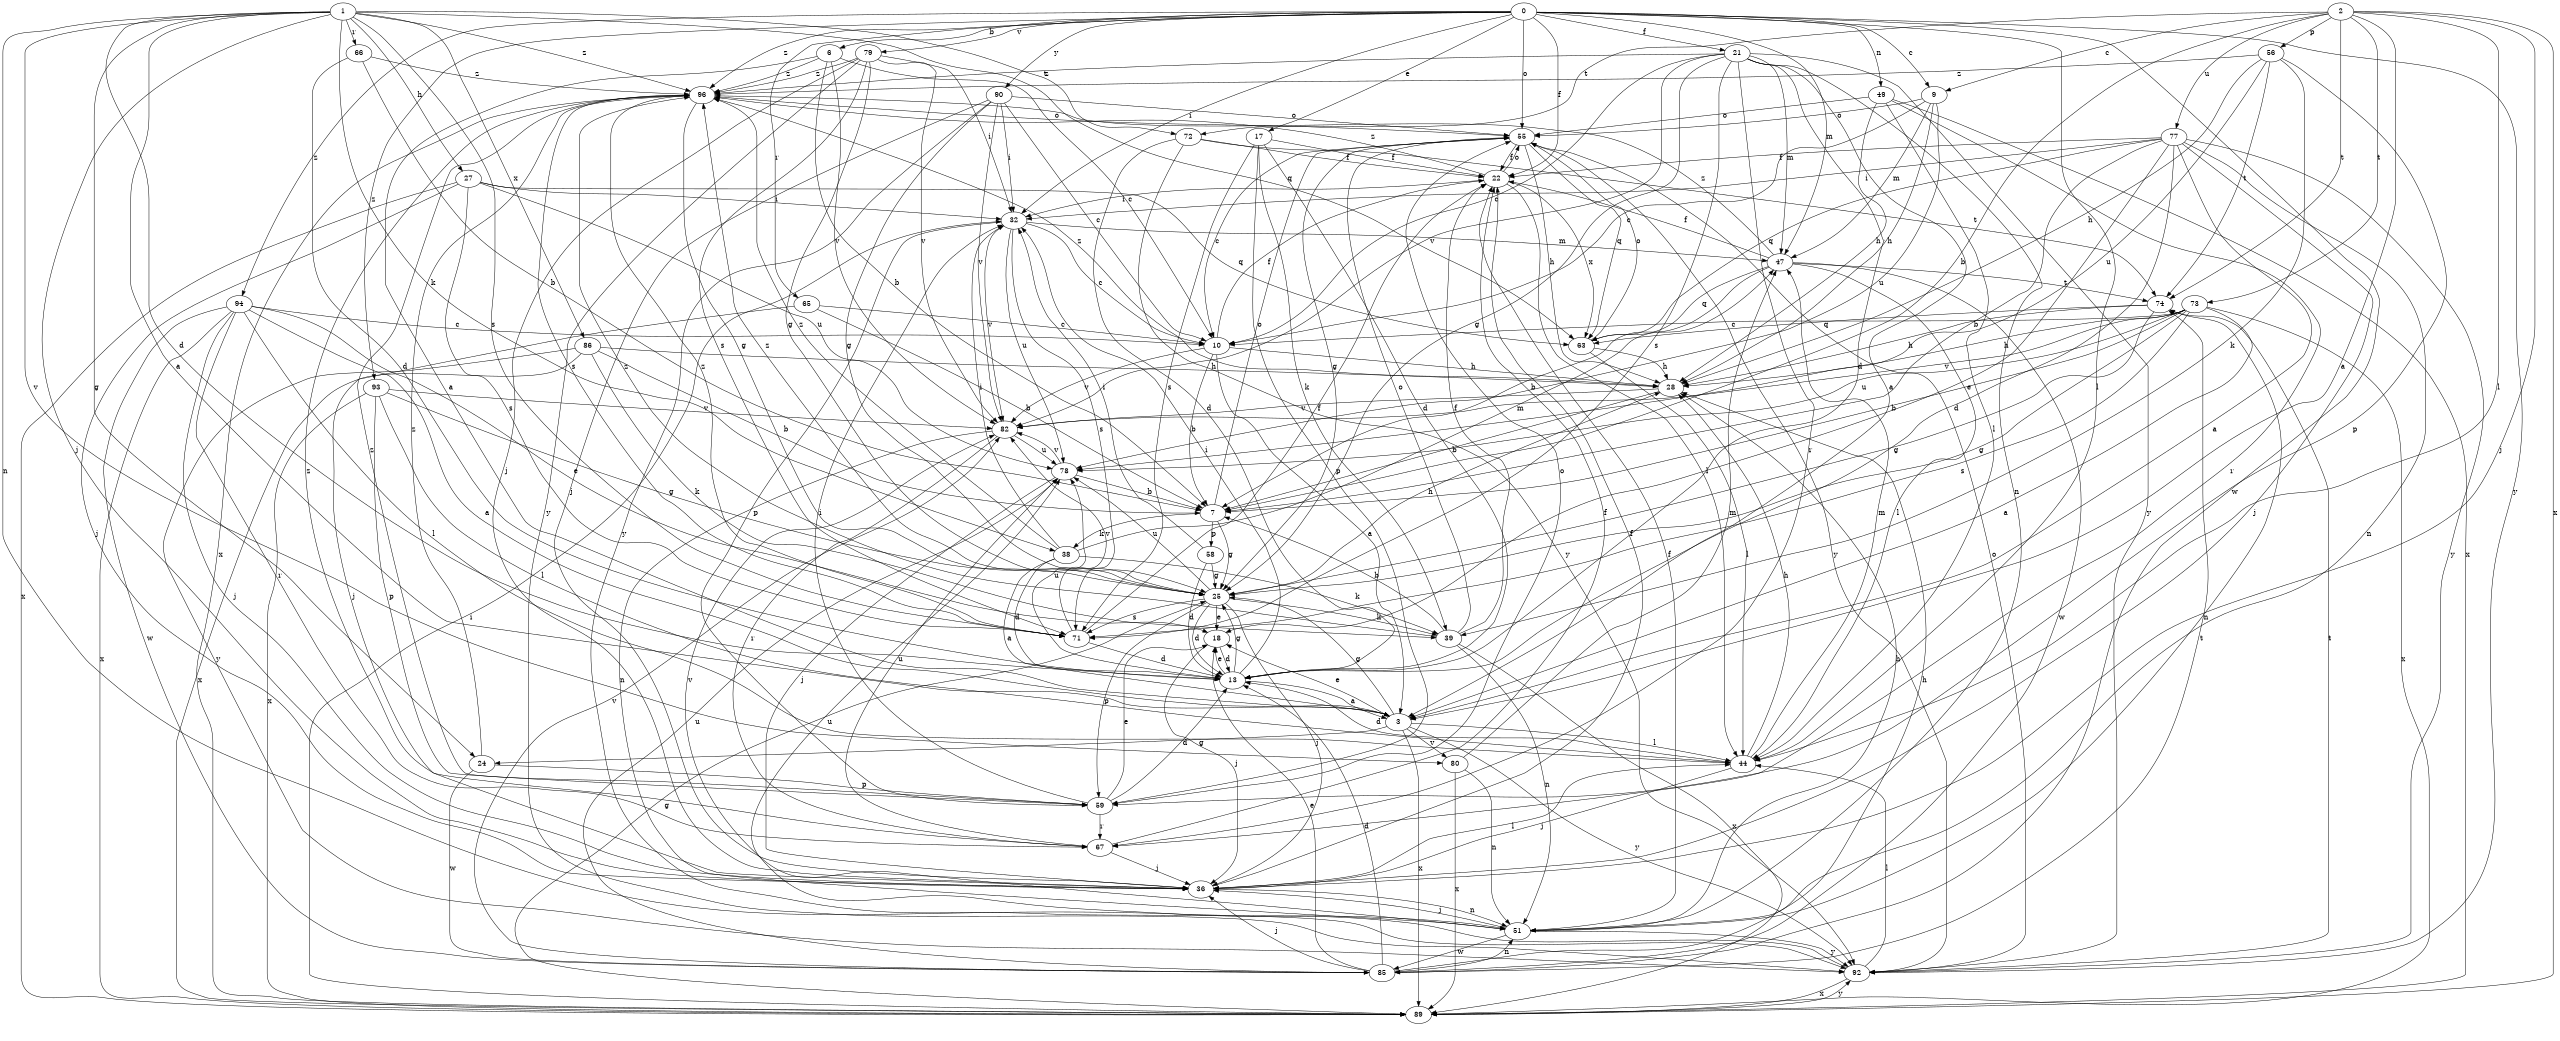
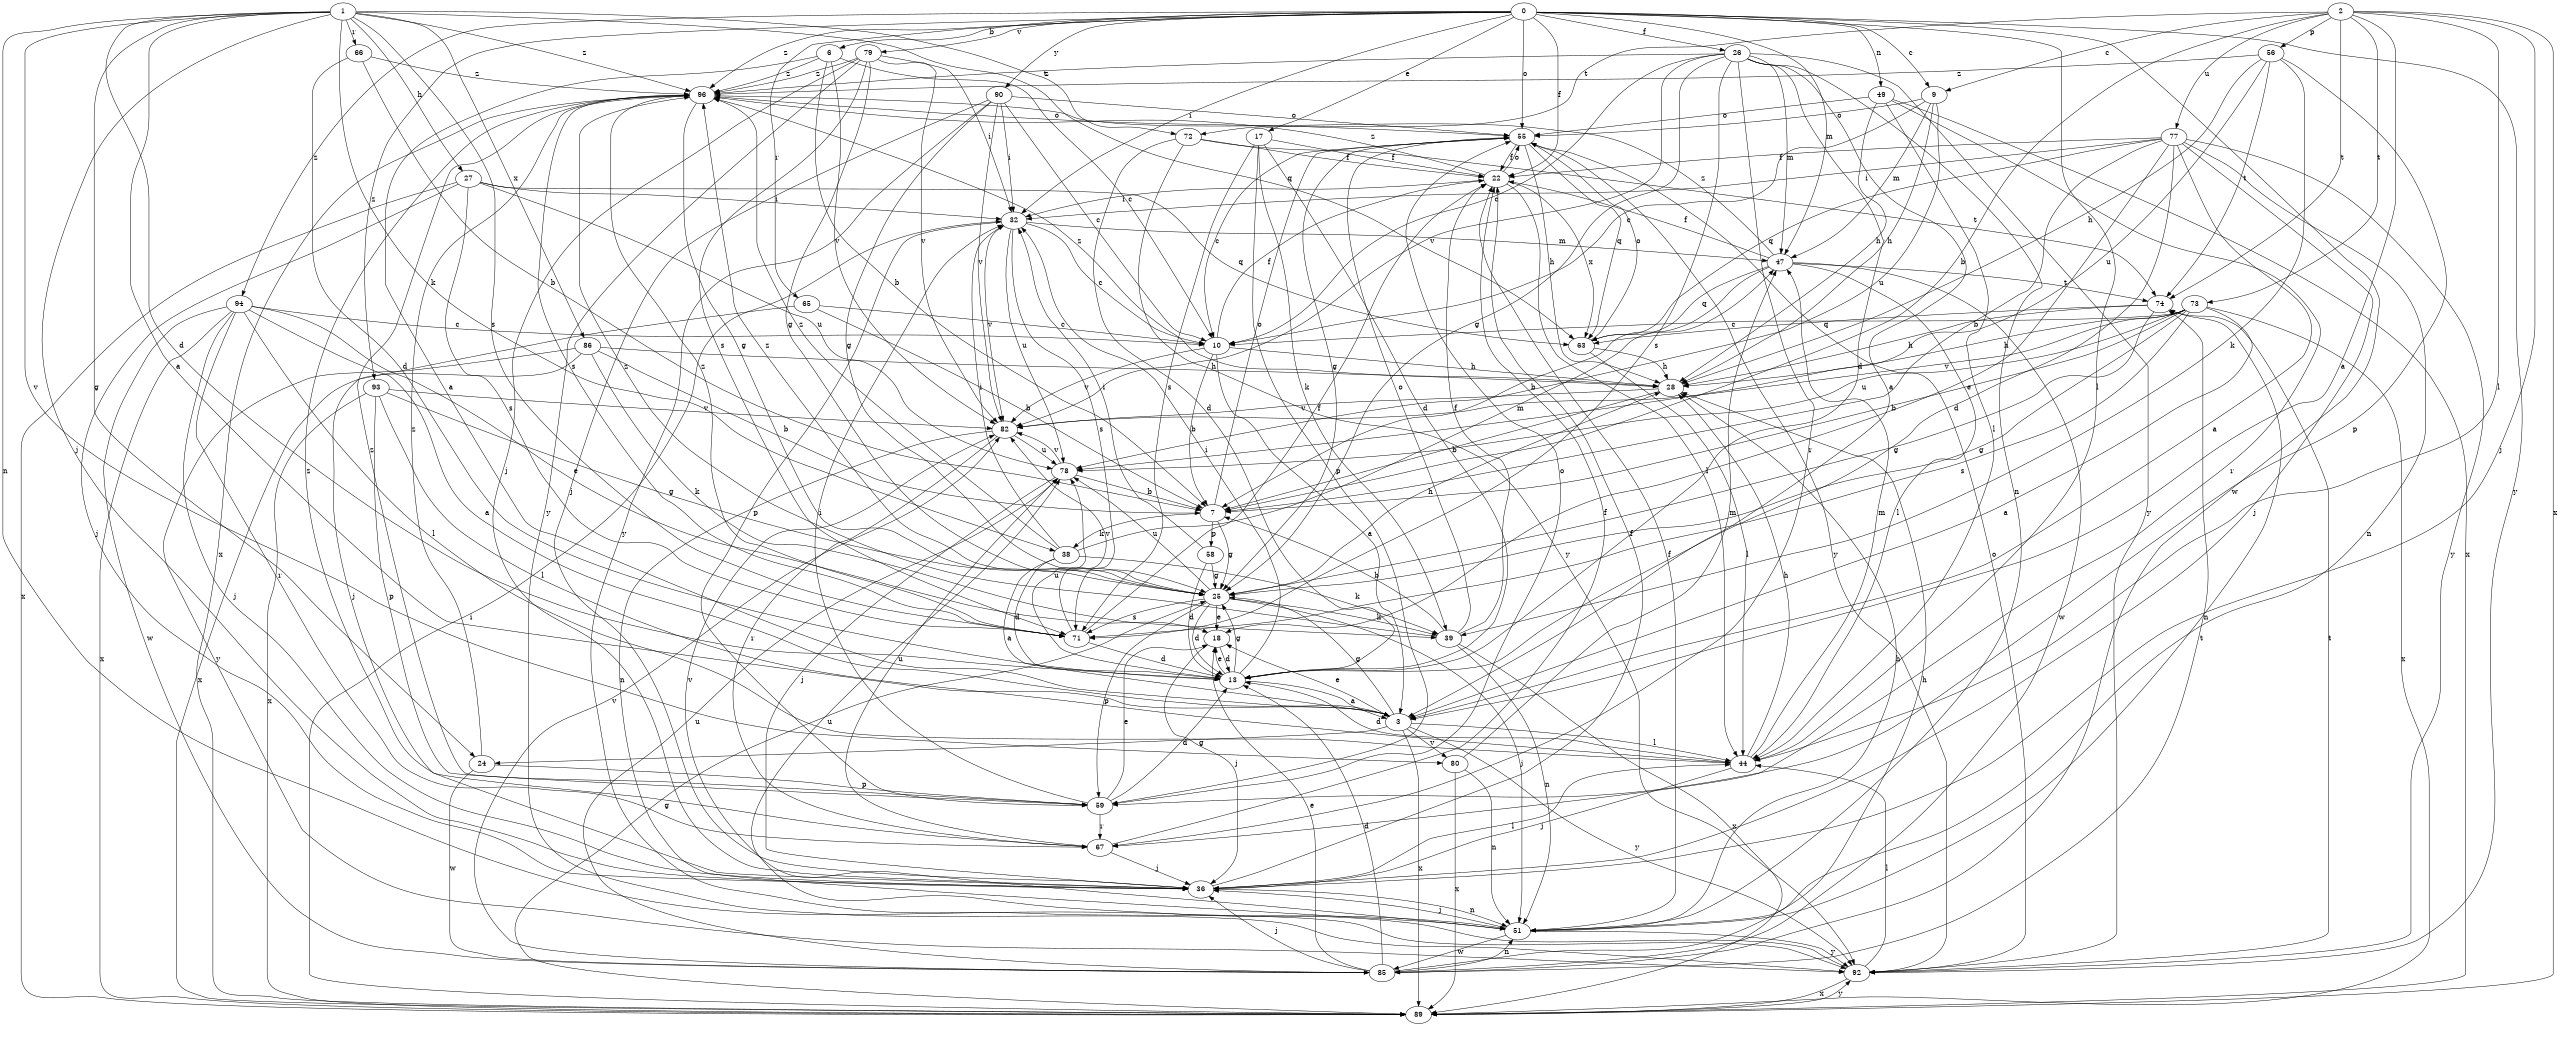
(1737, 53) -> (1737, 53)
(1316, 747) -> (1466, 683)
